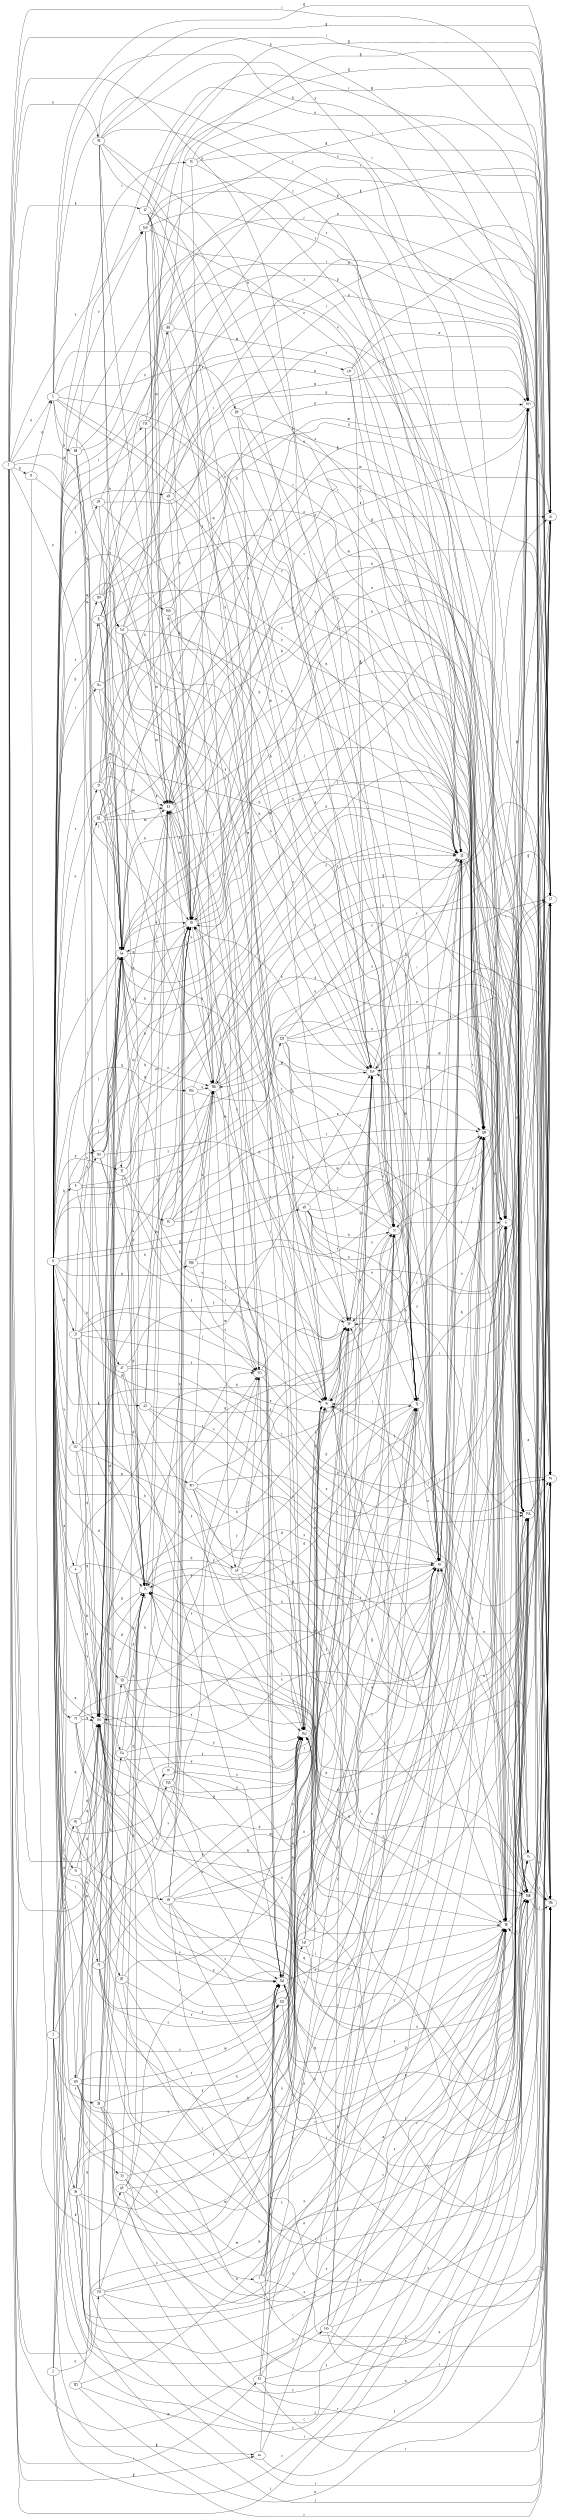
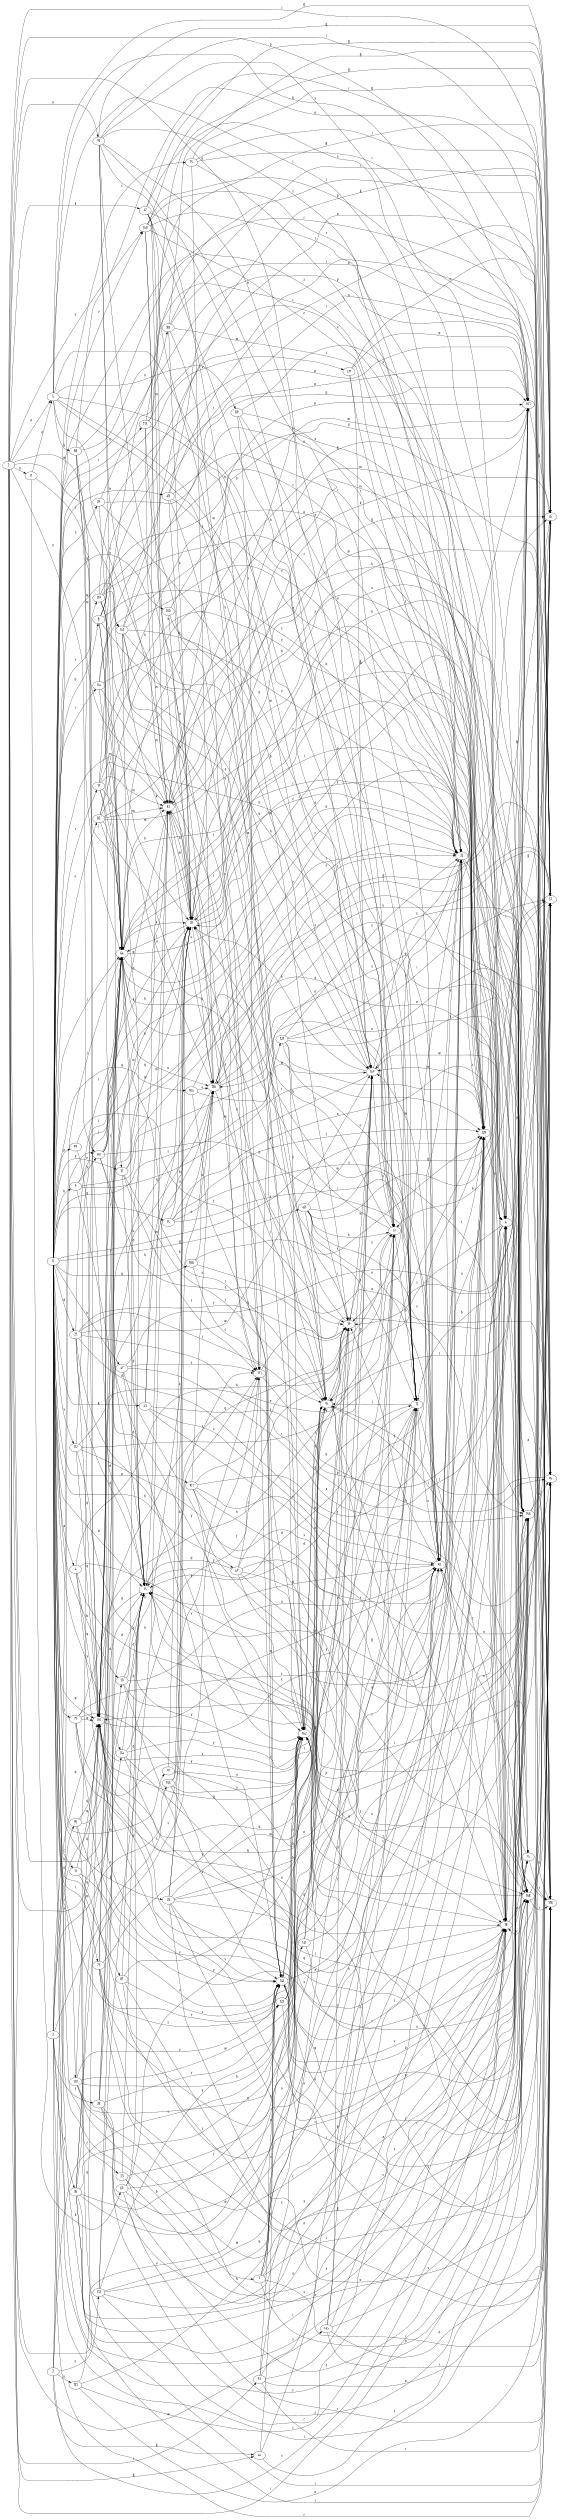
none -> (76, 1147)
none -> (265, 1190)
(352, 1259) -> (414, 1317)
(223, 1328) -> (357, 889)
none -> (65, 2379)
